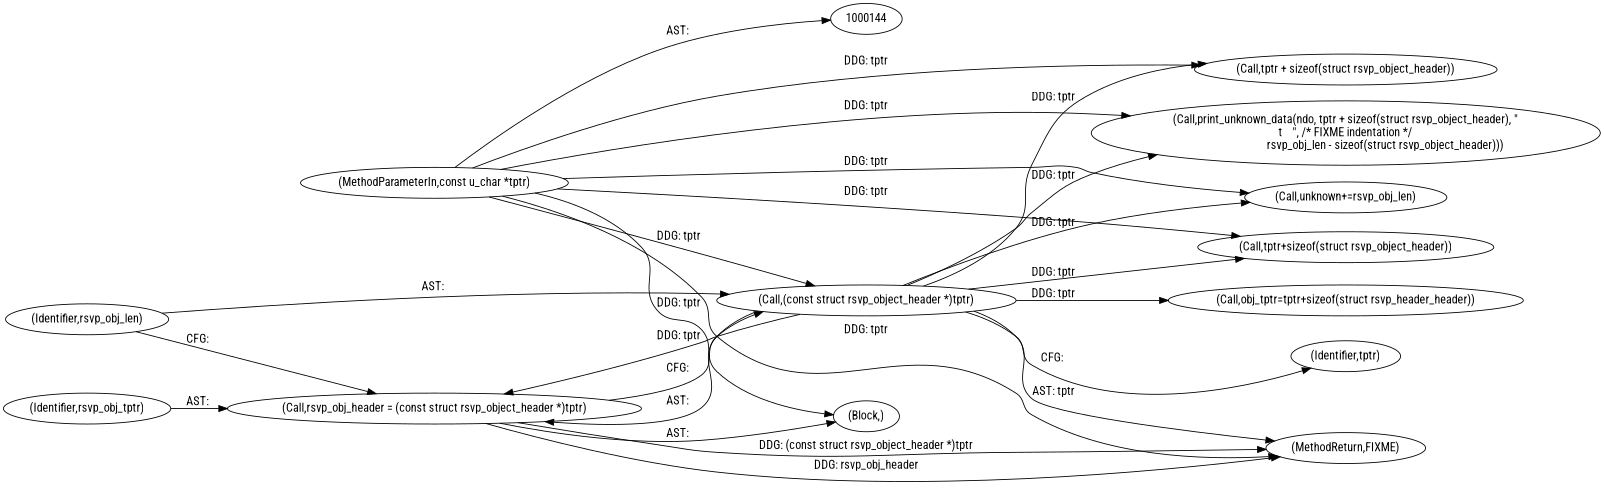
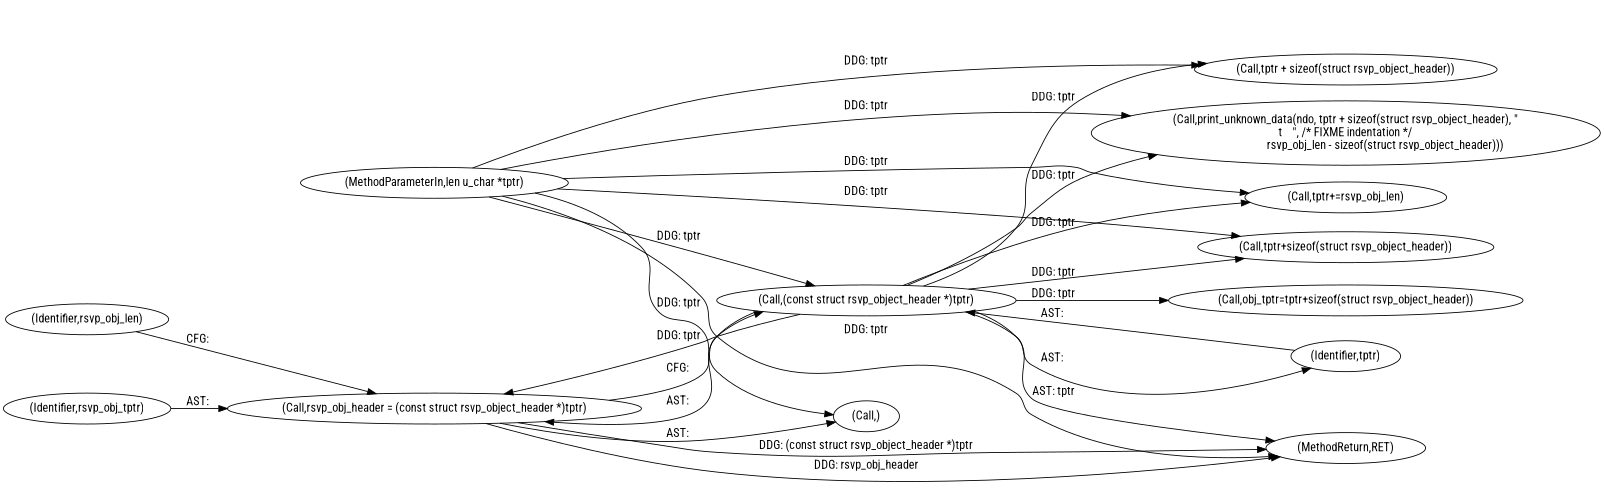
(866, 19) -> none
(434, 183) -> (434, 183)
(1346, 197) -> (1346, 197)
(441, 297) -> (1135, 332)
(1346, 300) -> (1346, 300)
(1054, 358) -> (1054, 358)
(866, 416) -> (866, 416)
(1346, 448) -> (1346, 448)
